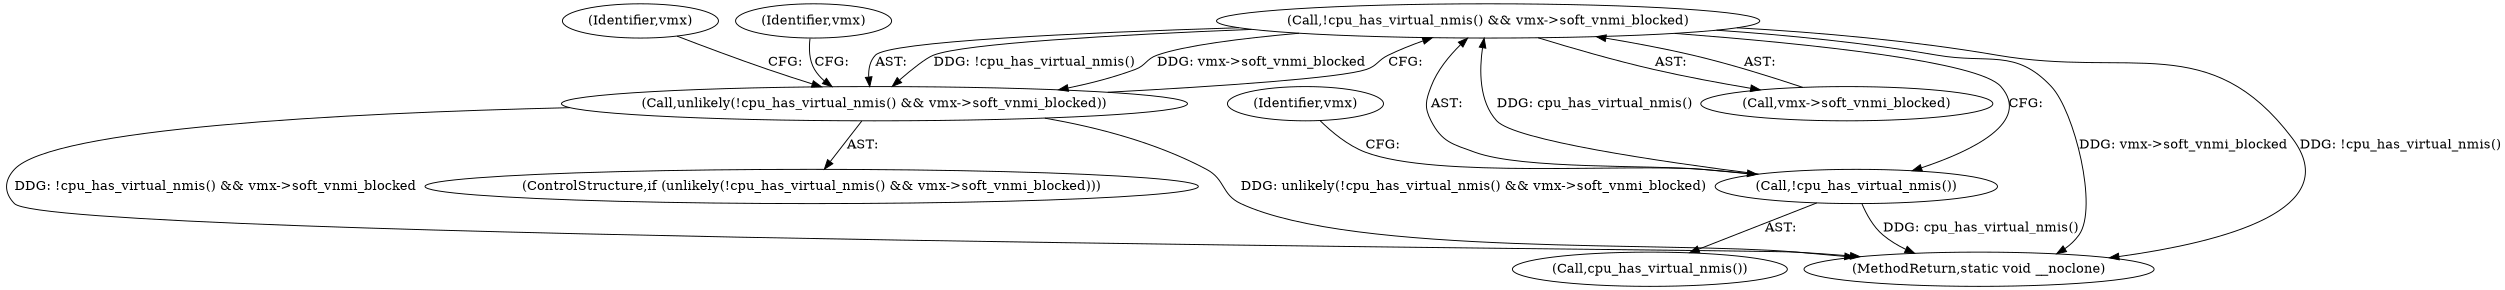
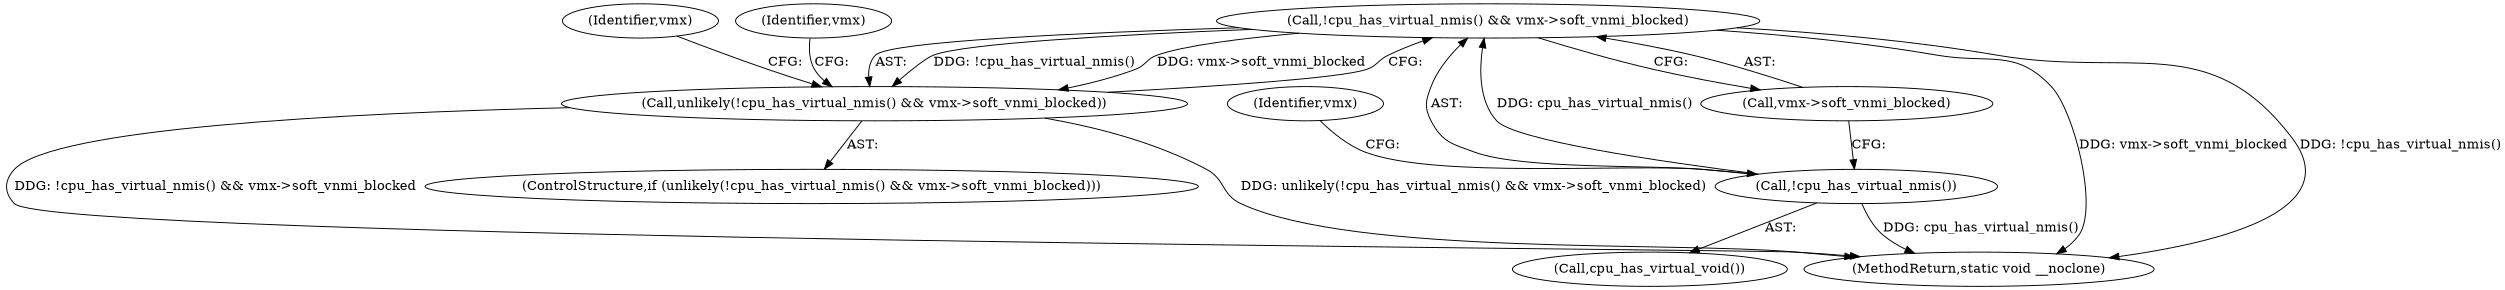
(1907, 59) -> (1851, 140)
(1673, 62) -> (1673, 62)
(1650, 269) -> (1650, 269)
